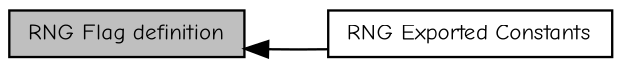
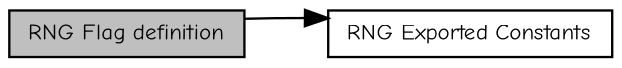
(298, 49) -> (275, 18)
